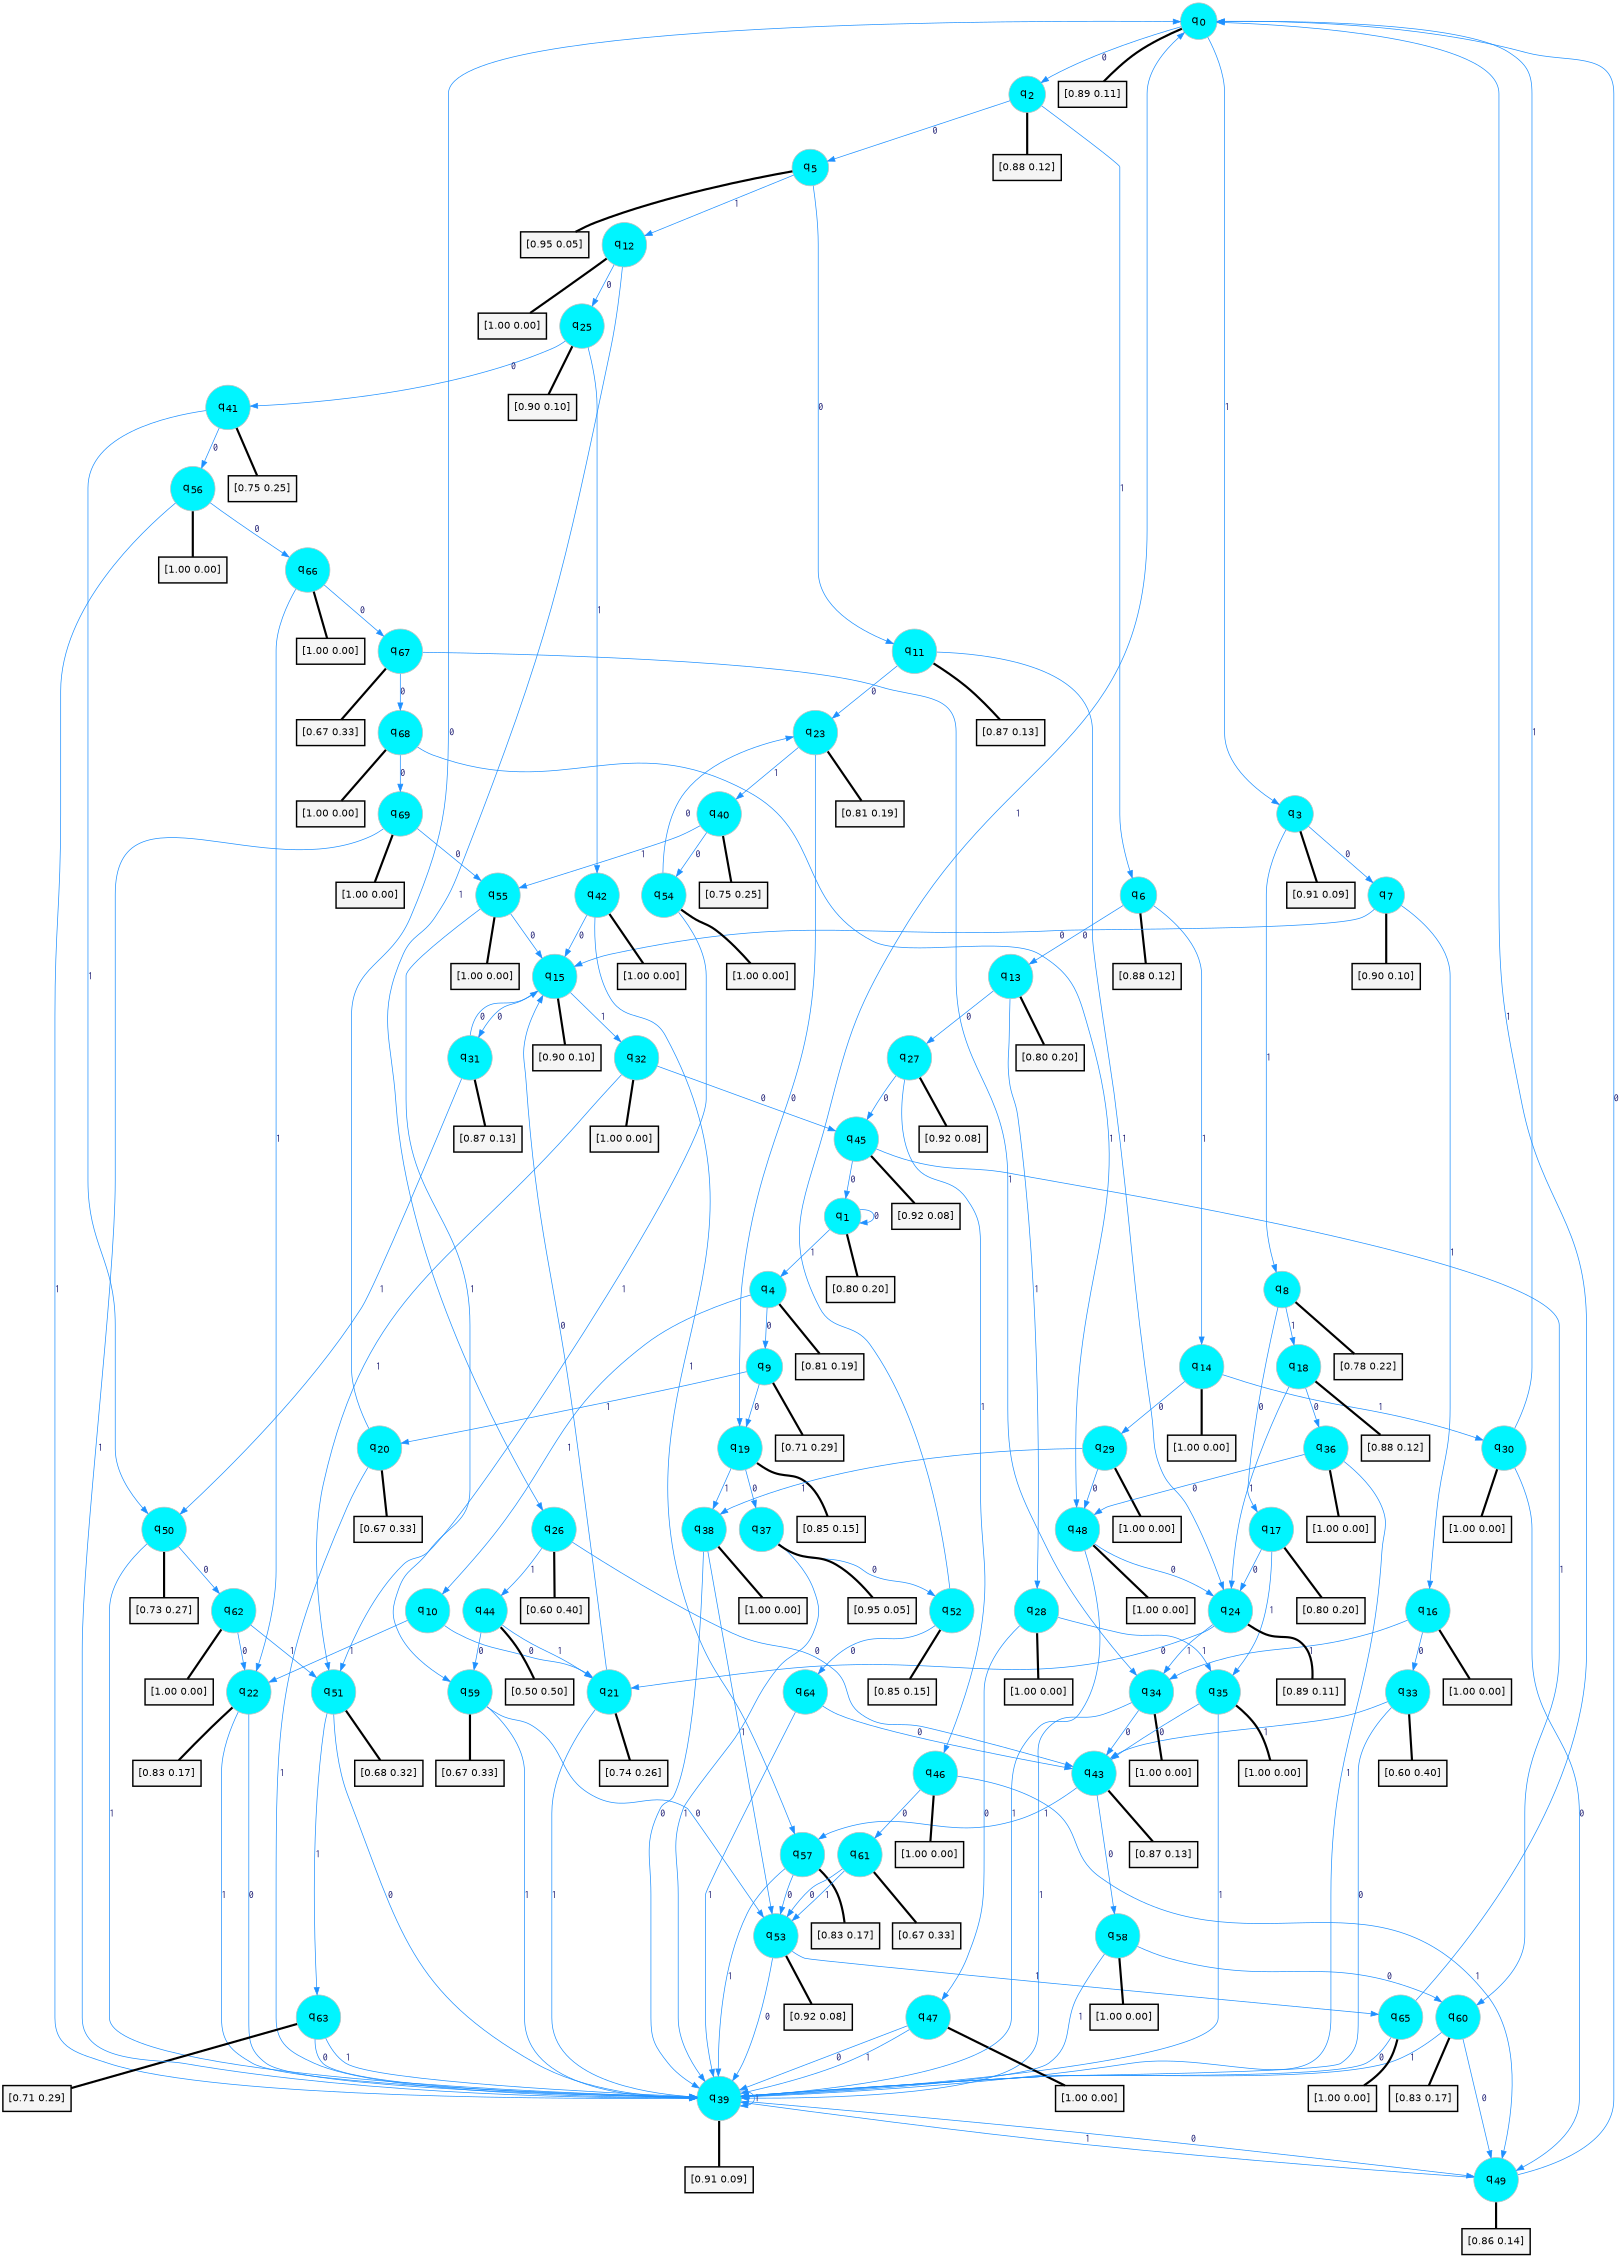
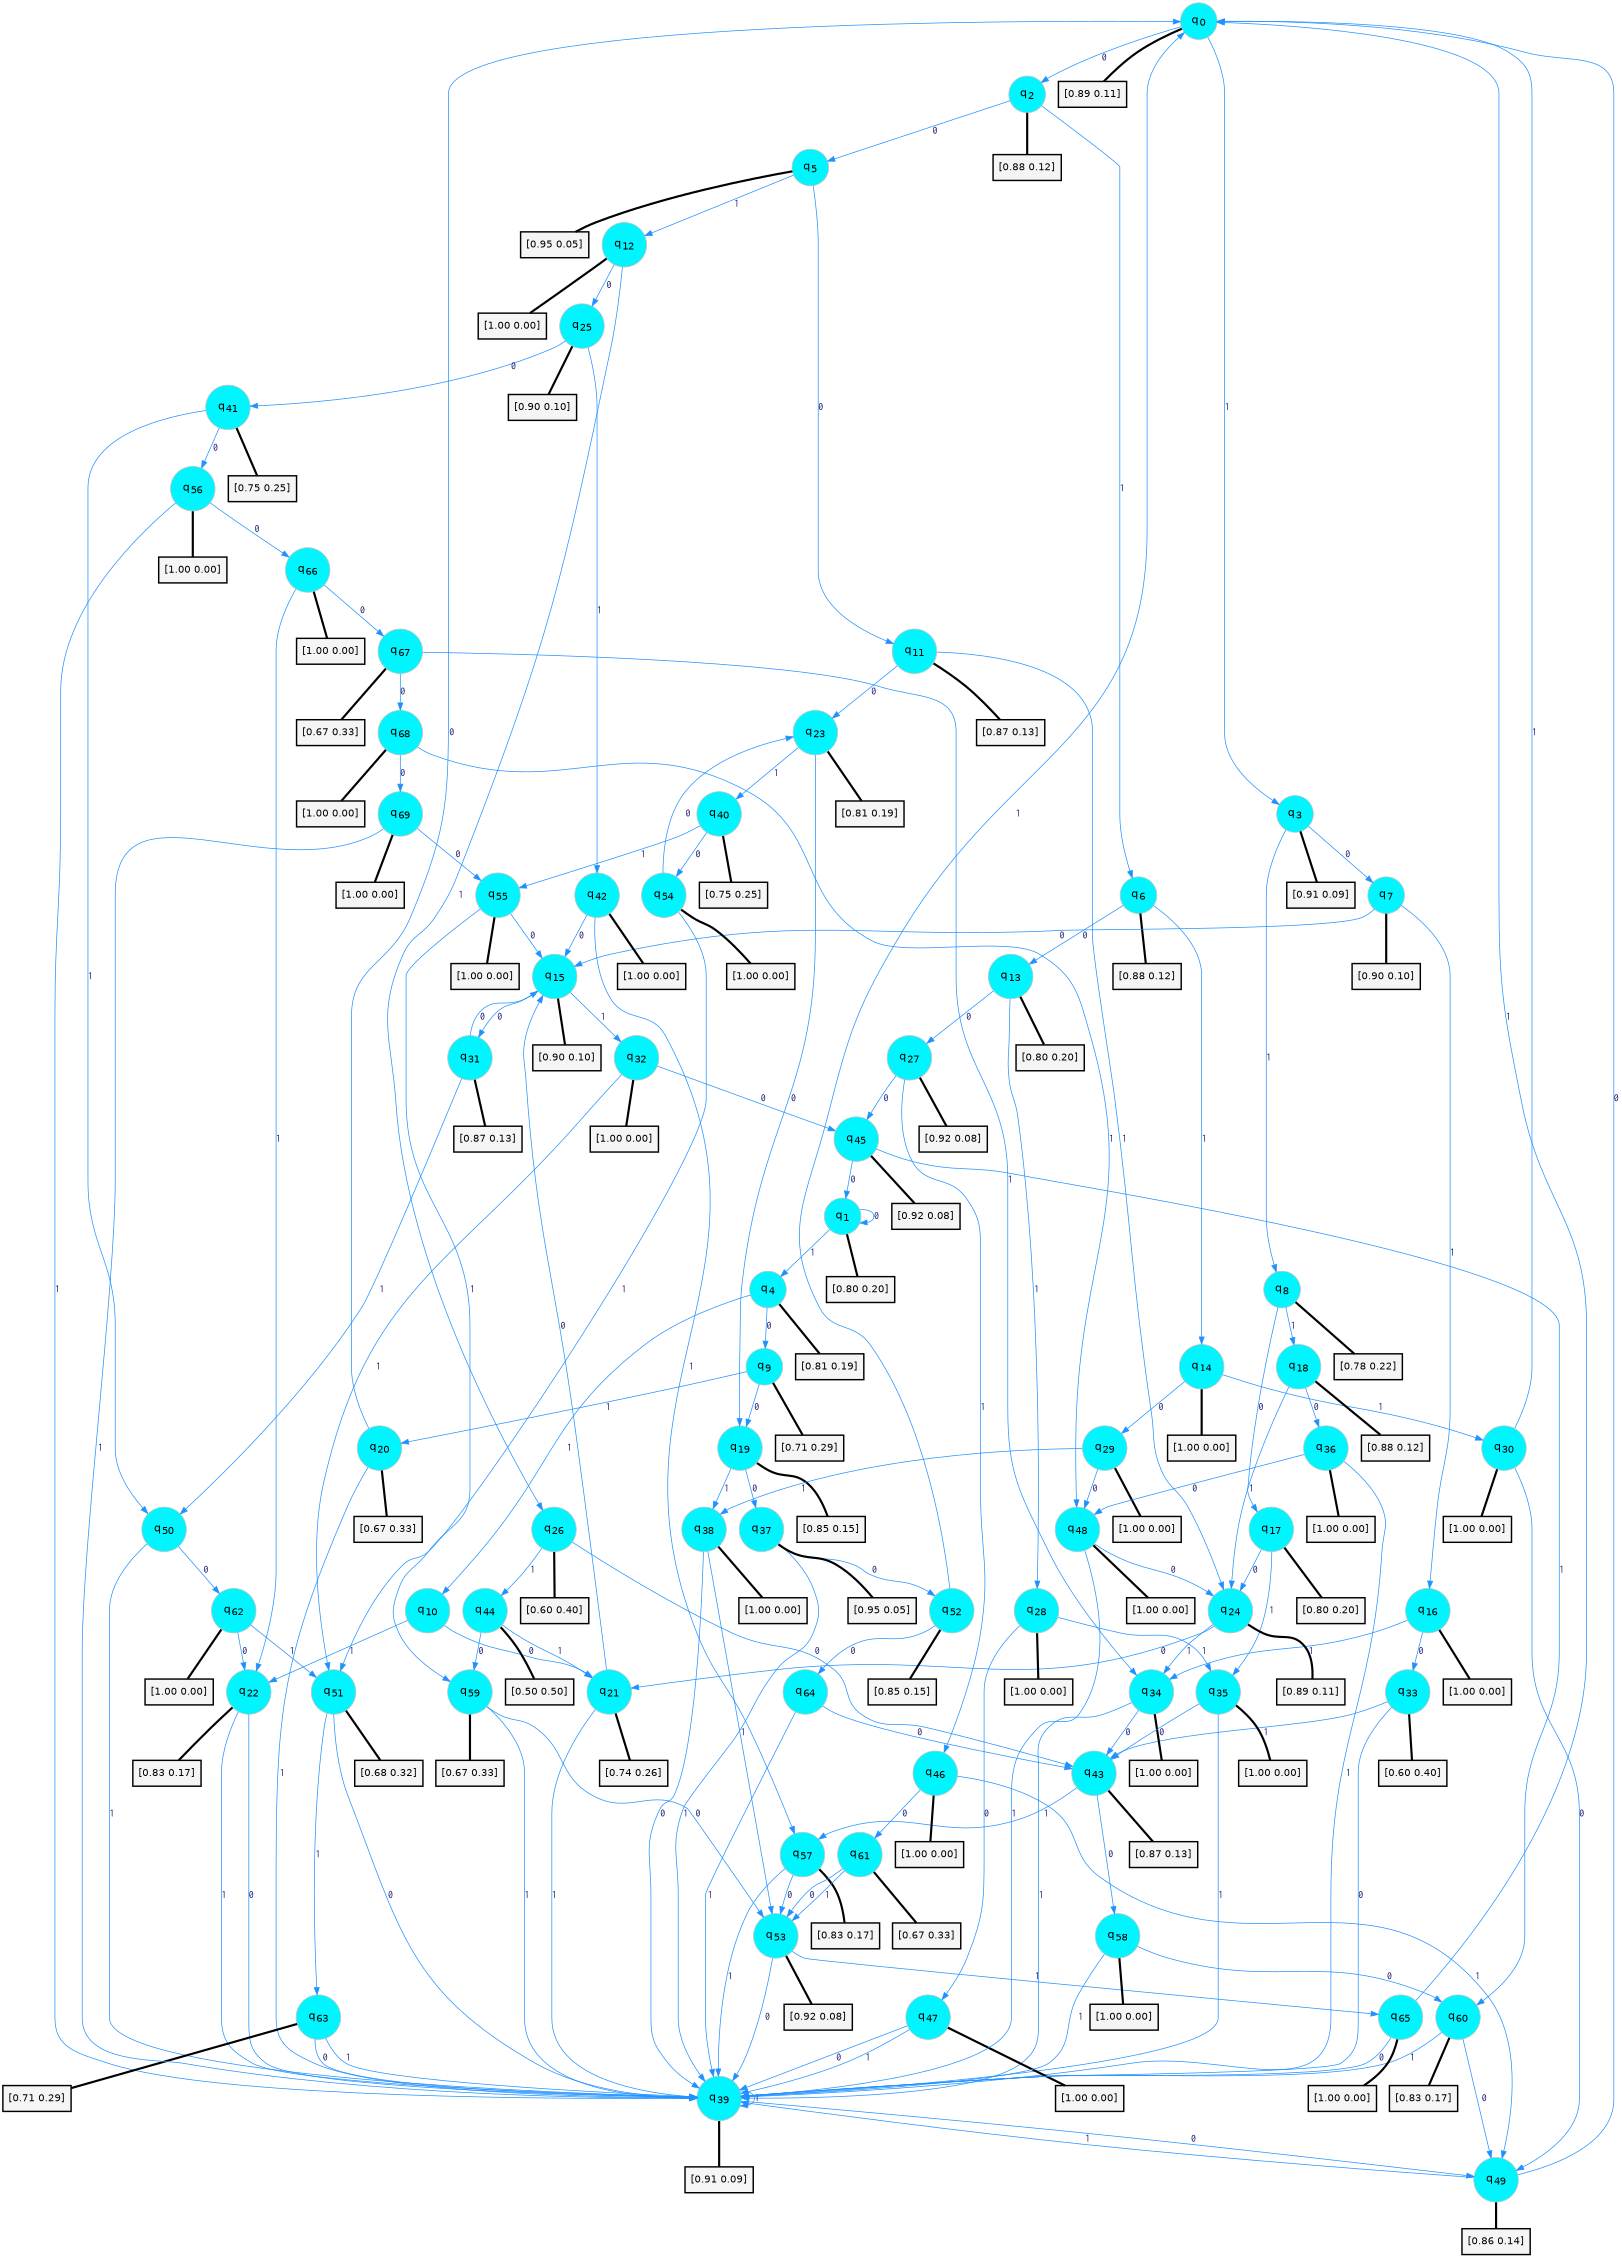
(164, 1611) -> none
